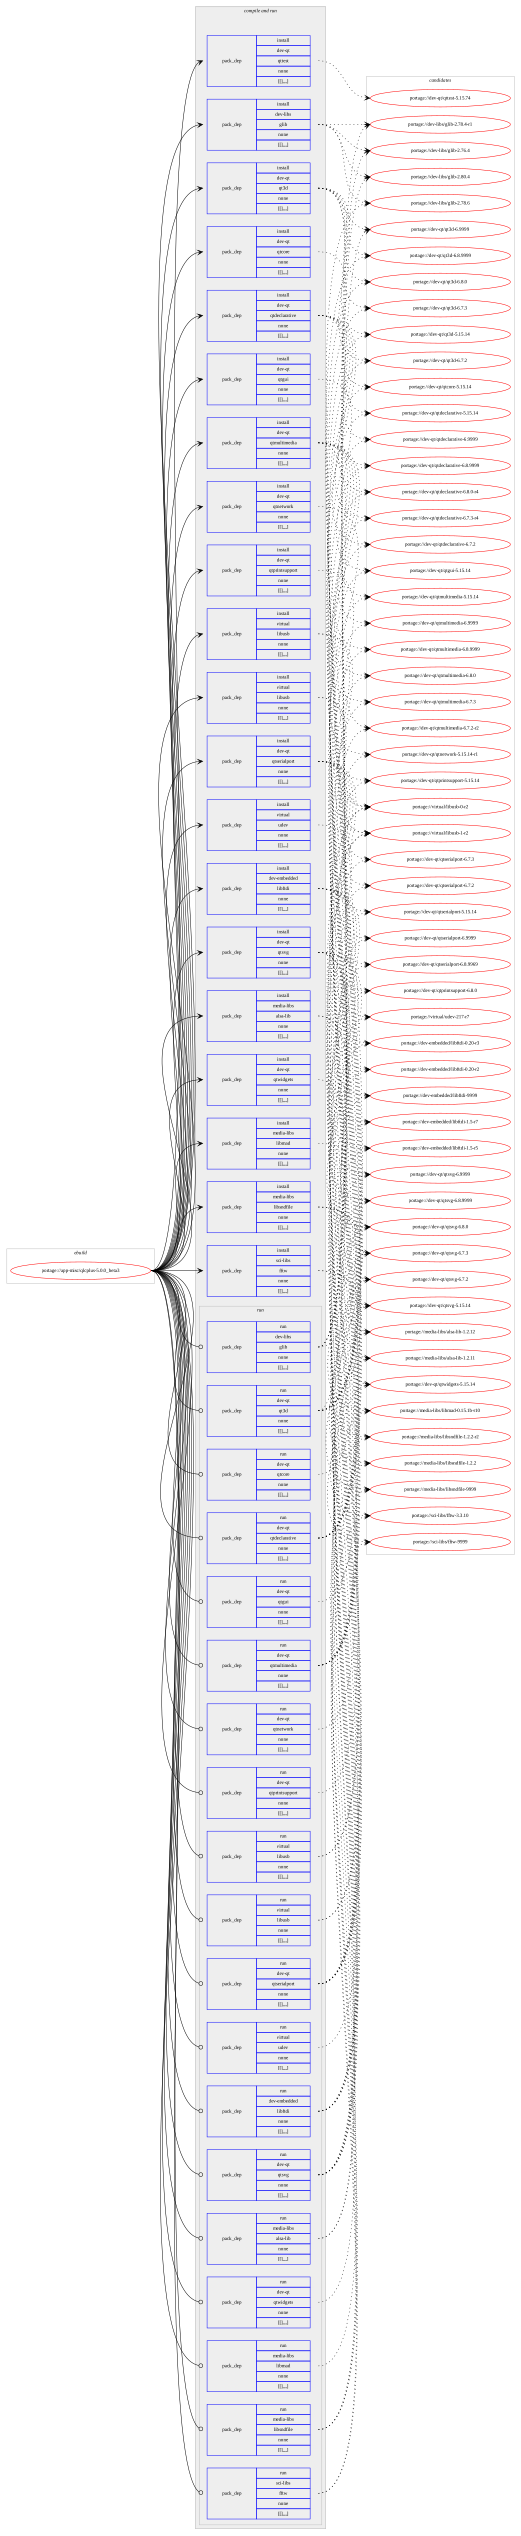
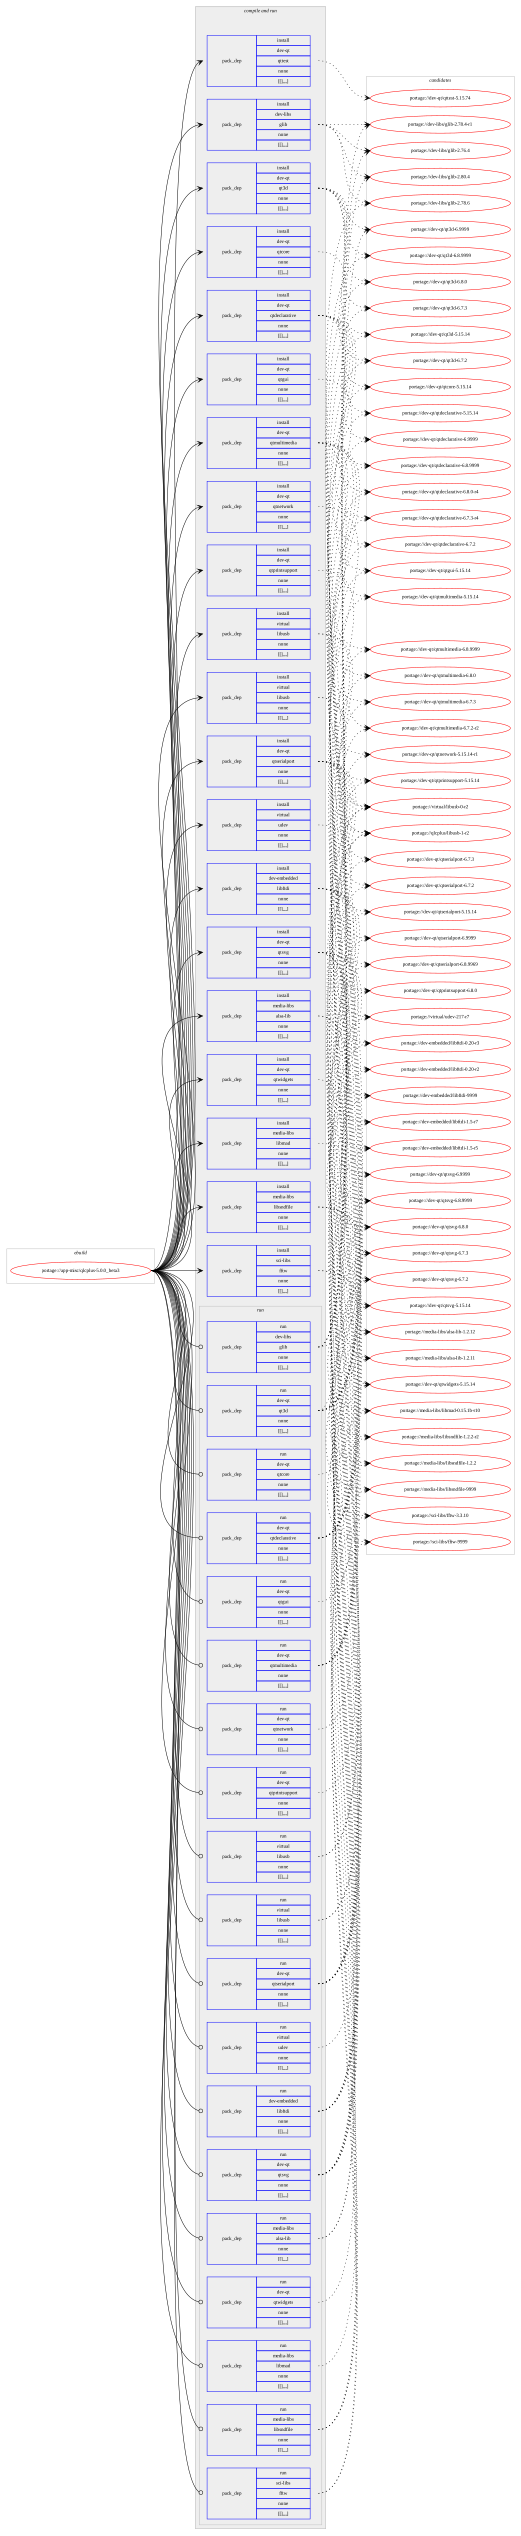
(440, 623) -> none
(440, 833) -> (440, 833)
